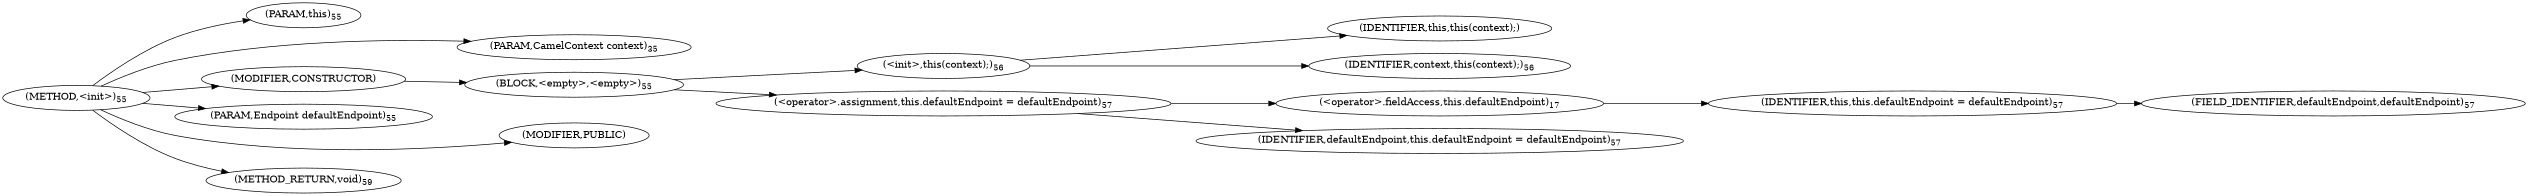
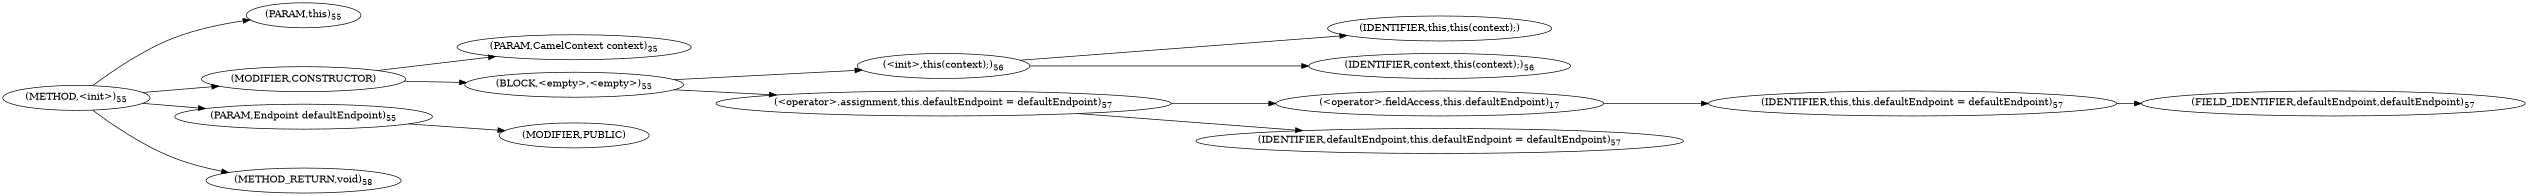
(280, 46) -> (433, 64)
(300, 148) -> (453, 127)
(367, 180) -> (367, 180)
